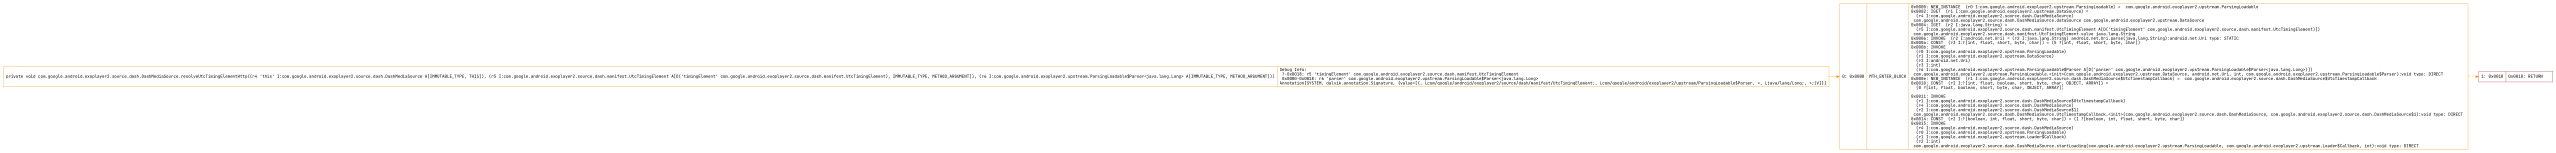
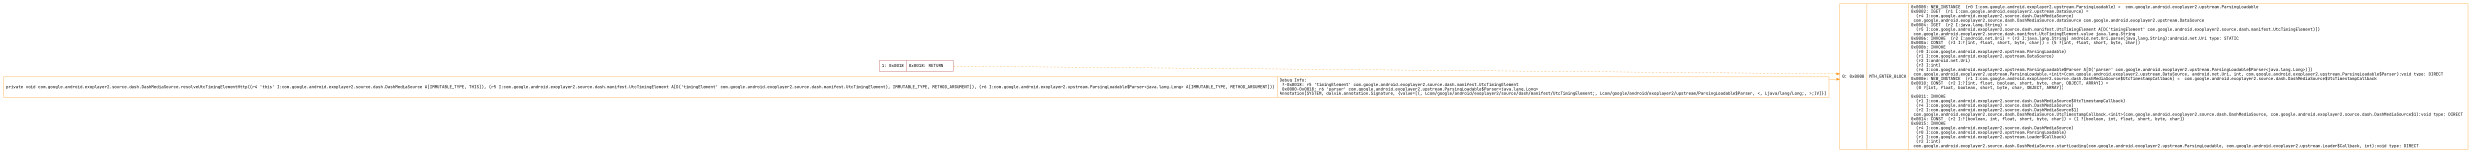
(2472, 77) -> (1395, 70)
